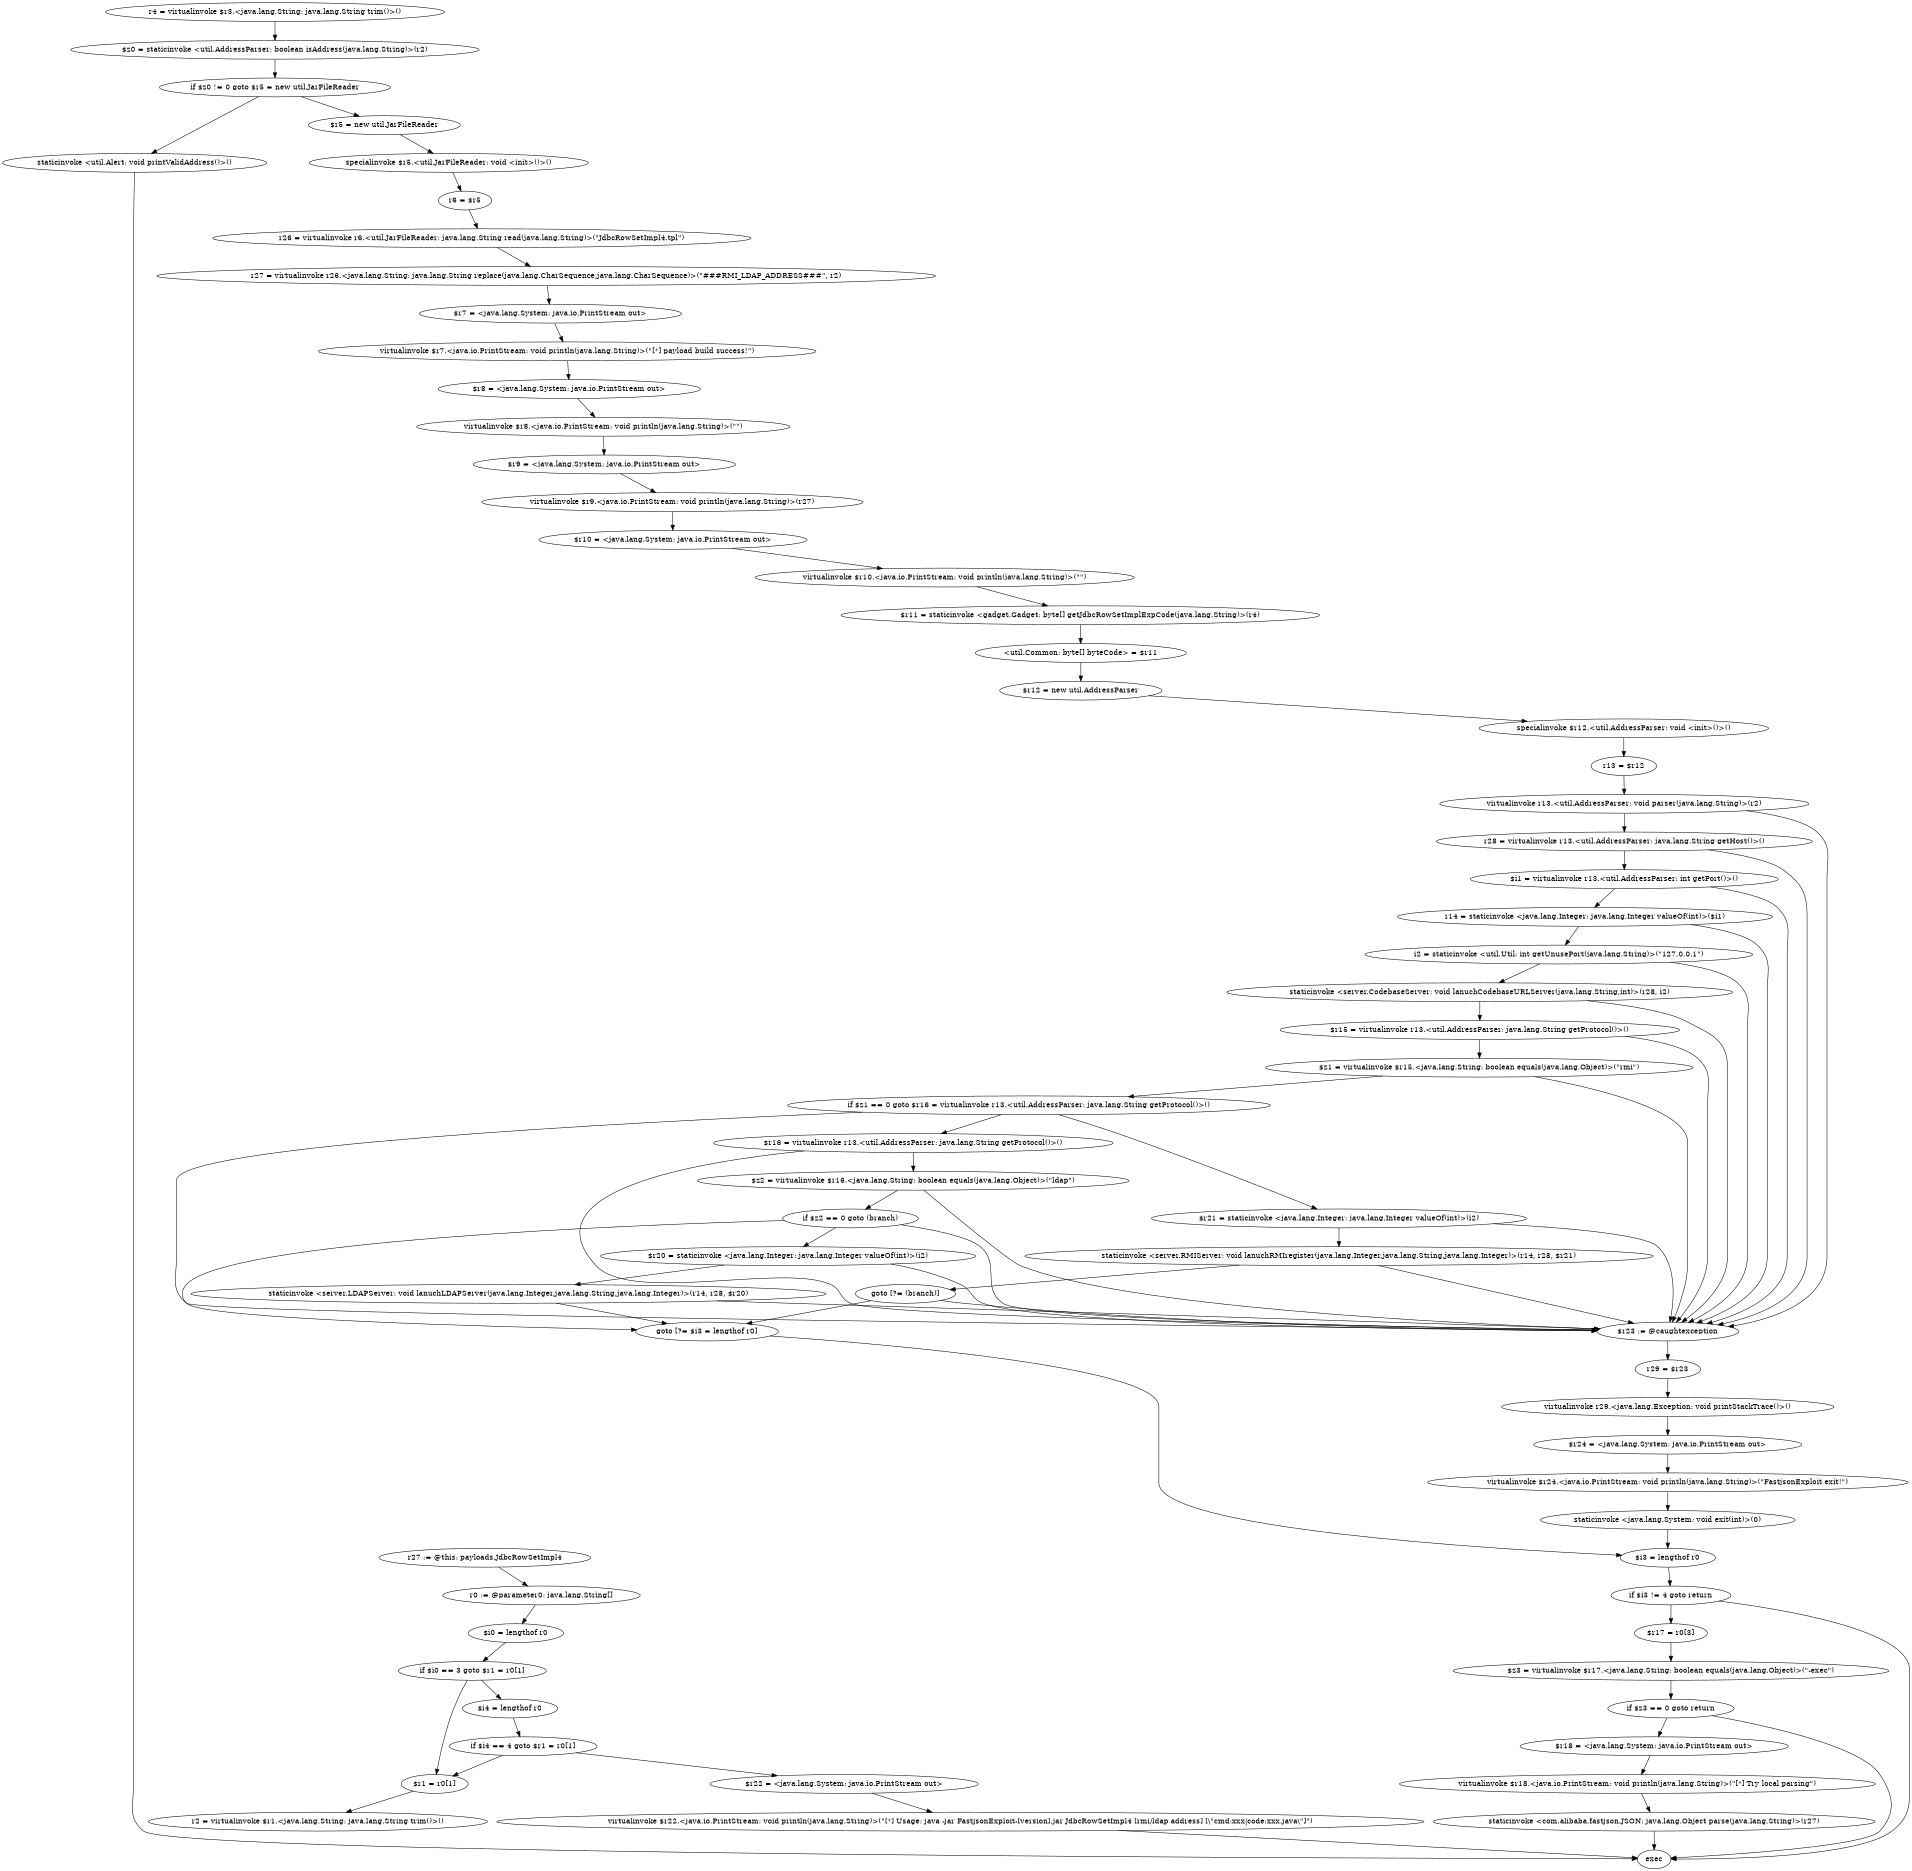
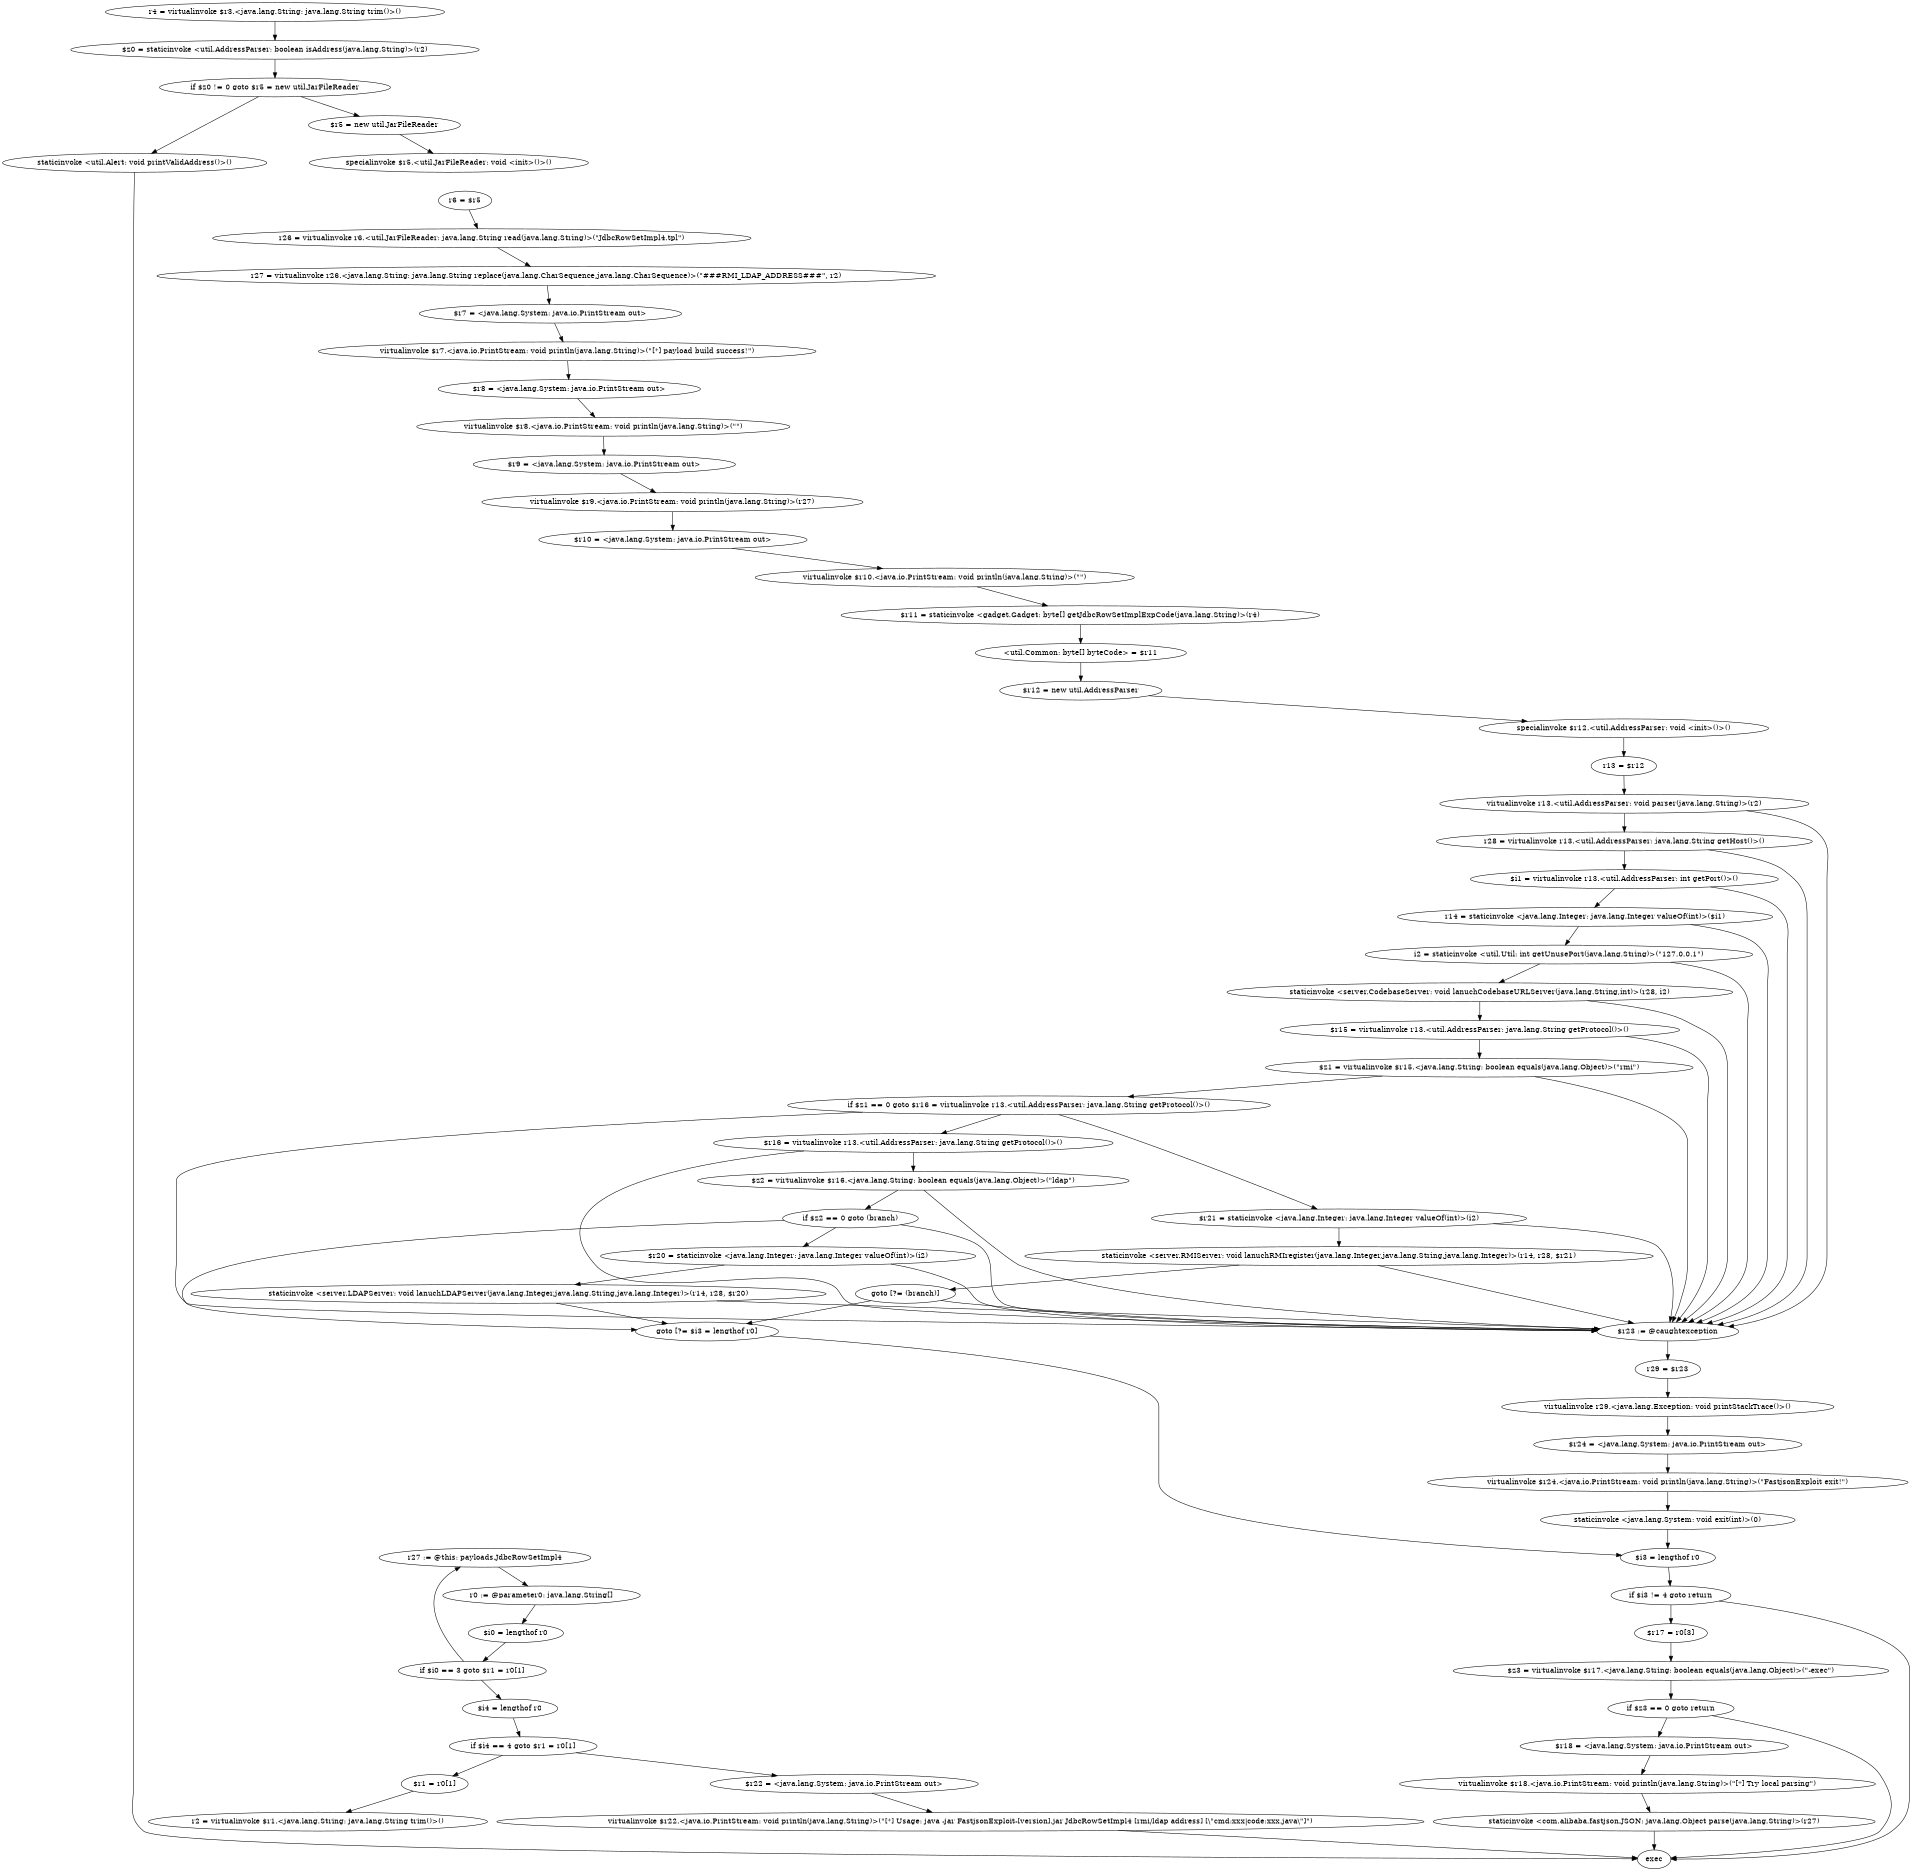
(456, 179) -> none
(448, 1723) -> (436, 1615)
